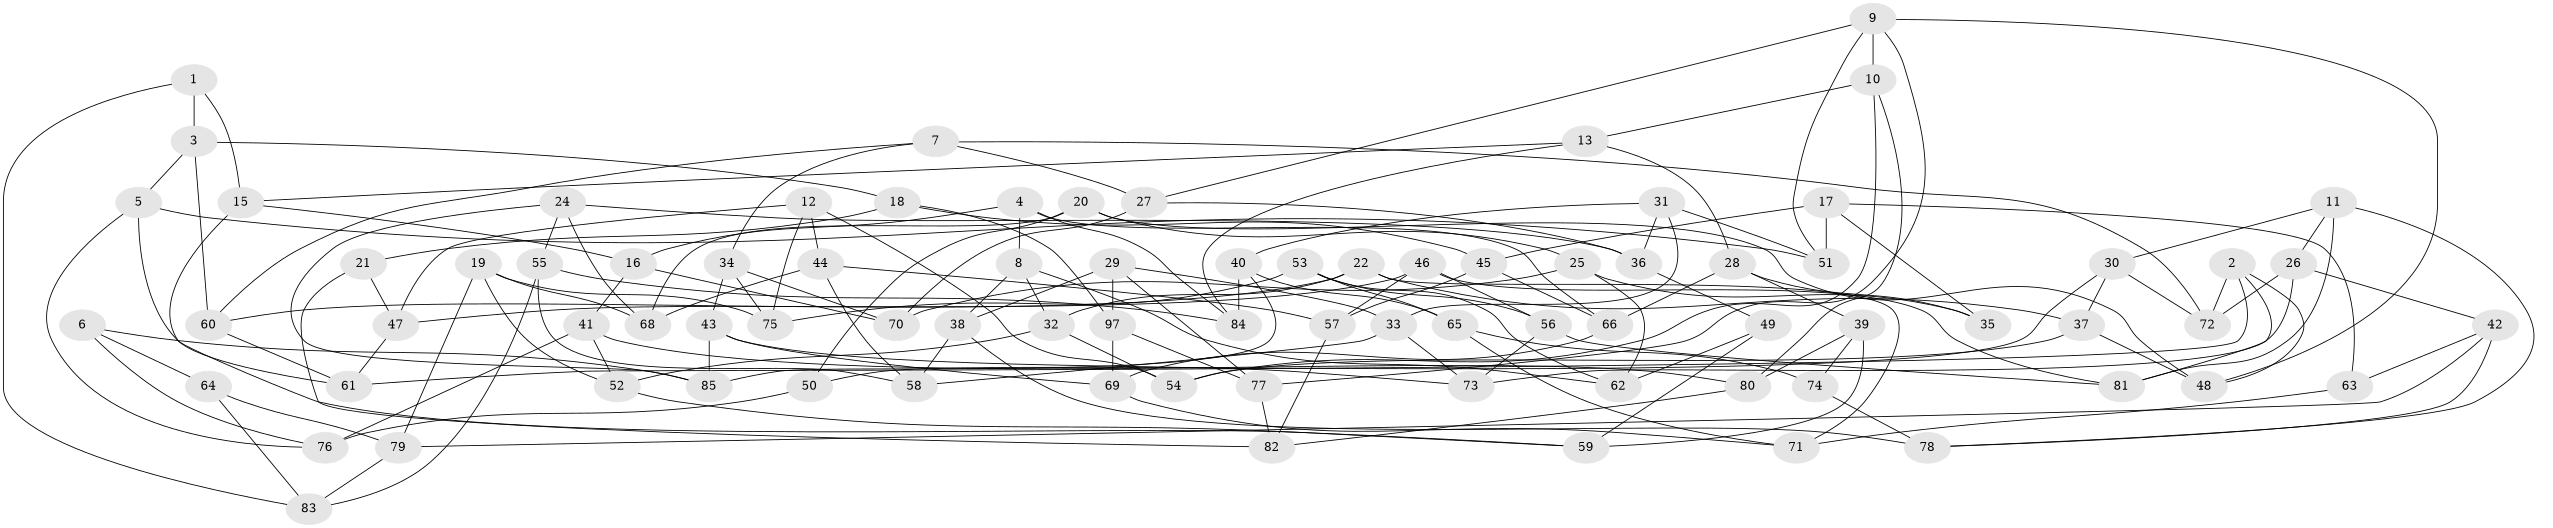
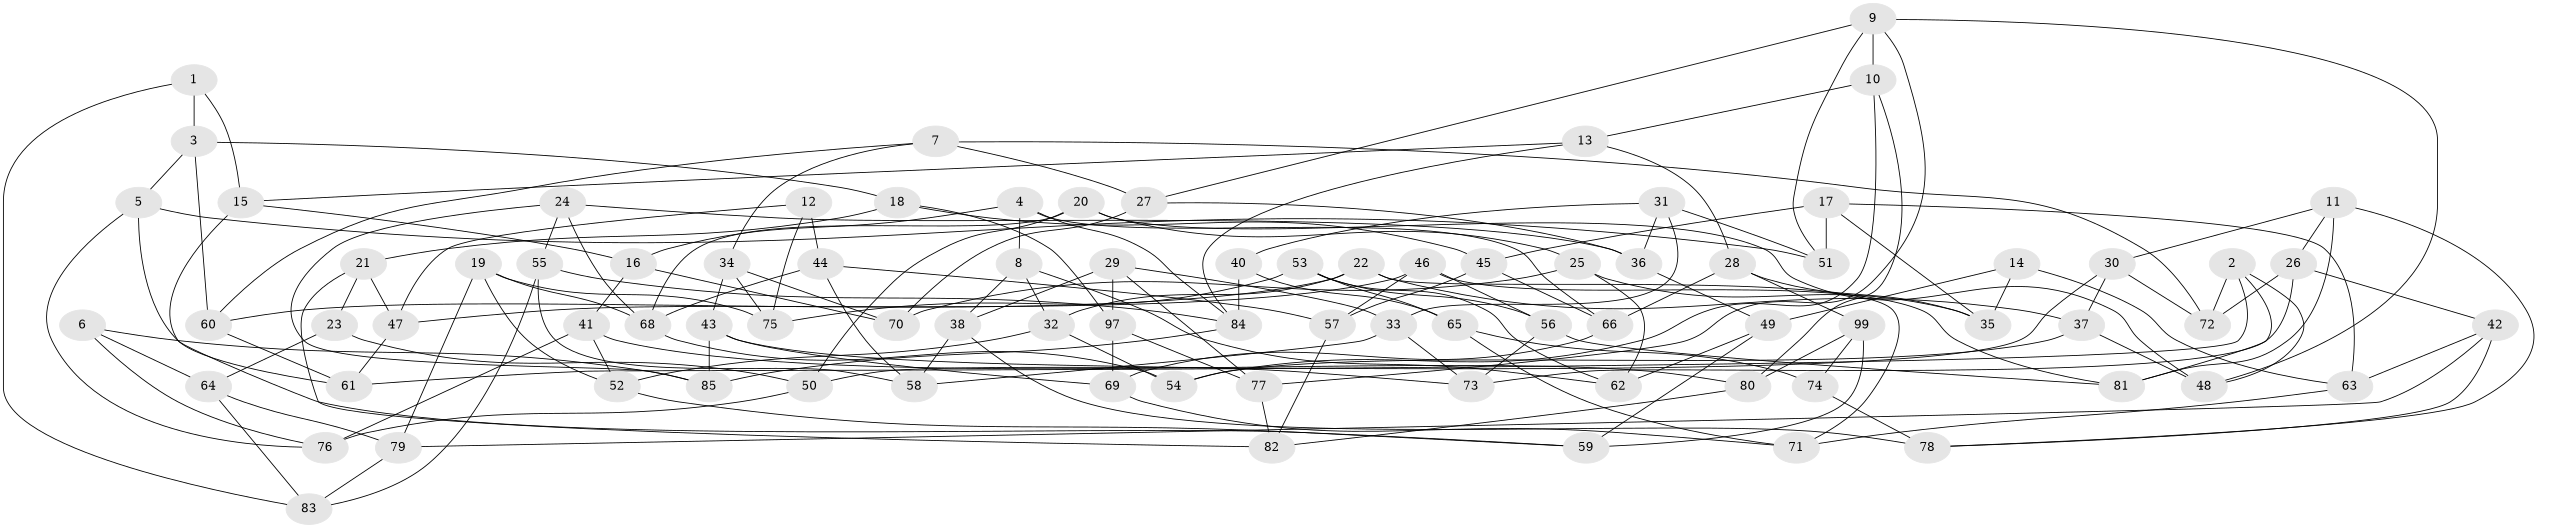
none -> (2017, 264)
(1001, 322) -> (911, 356)
none -> (335, 325)
(1862, 325) -> (1862, 325)
(1037, 368) -> (1059, 349)
